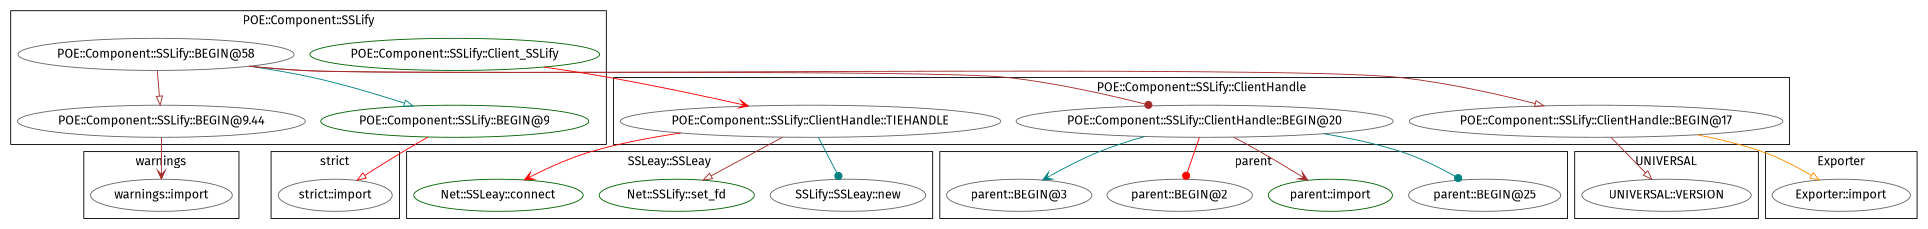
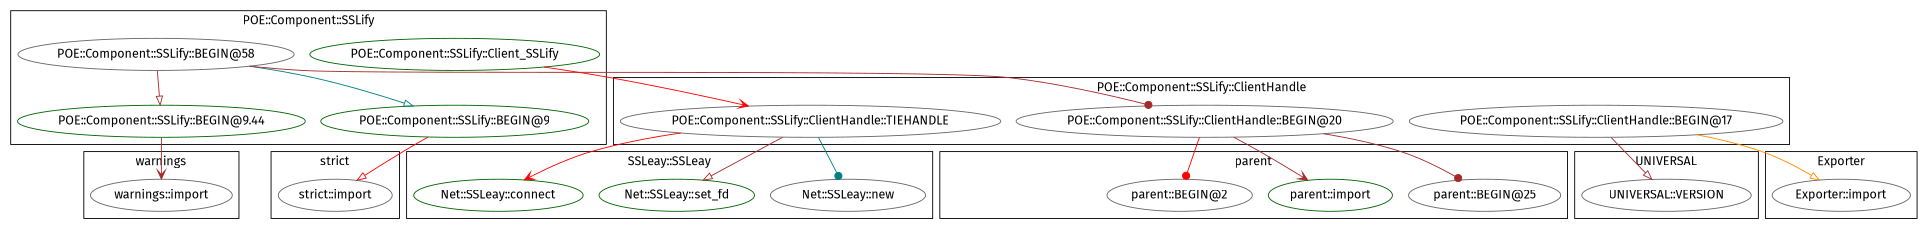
(990, 71) -> none
(161, 121) -> (161, 121)
(1418, 158) -> (1418, 158)
(677, 195) -> (677, 195)
(848, 195) -> (848, 195)
(1019, 195) -> none
